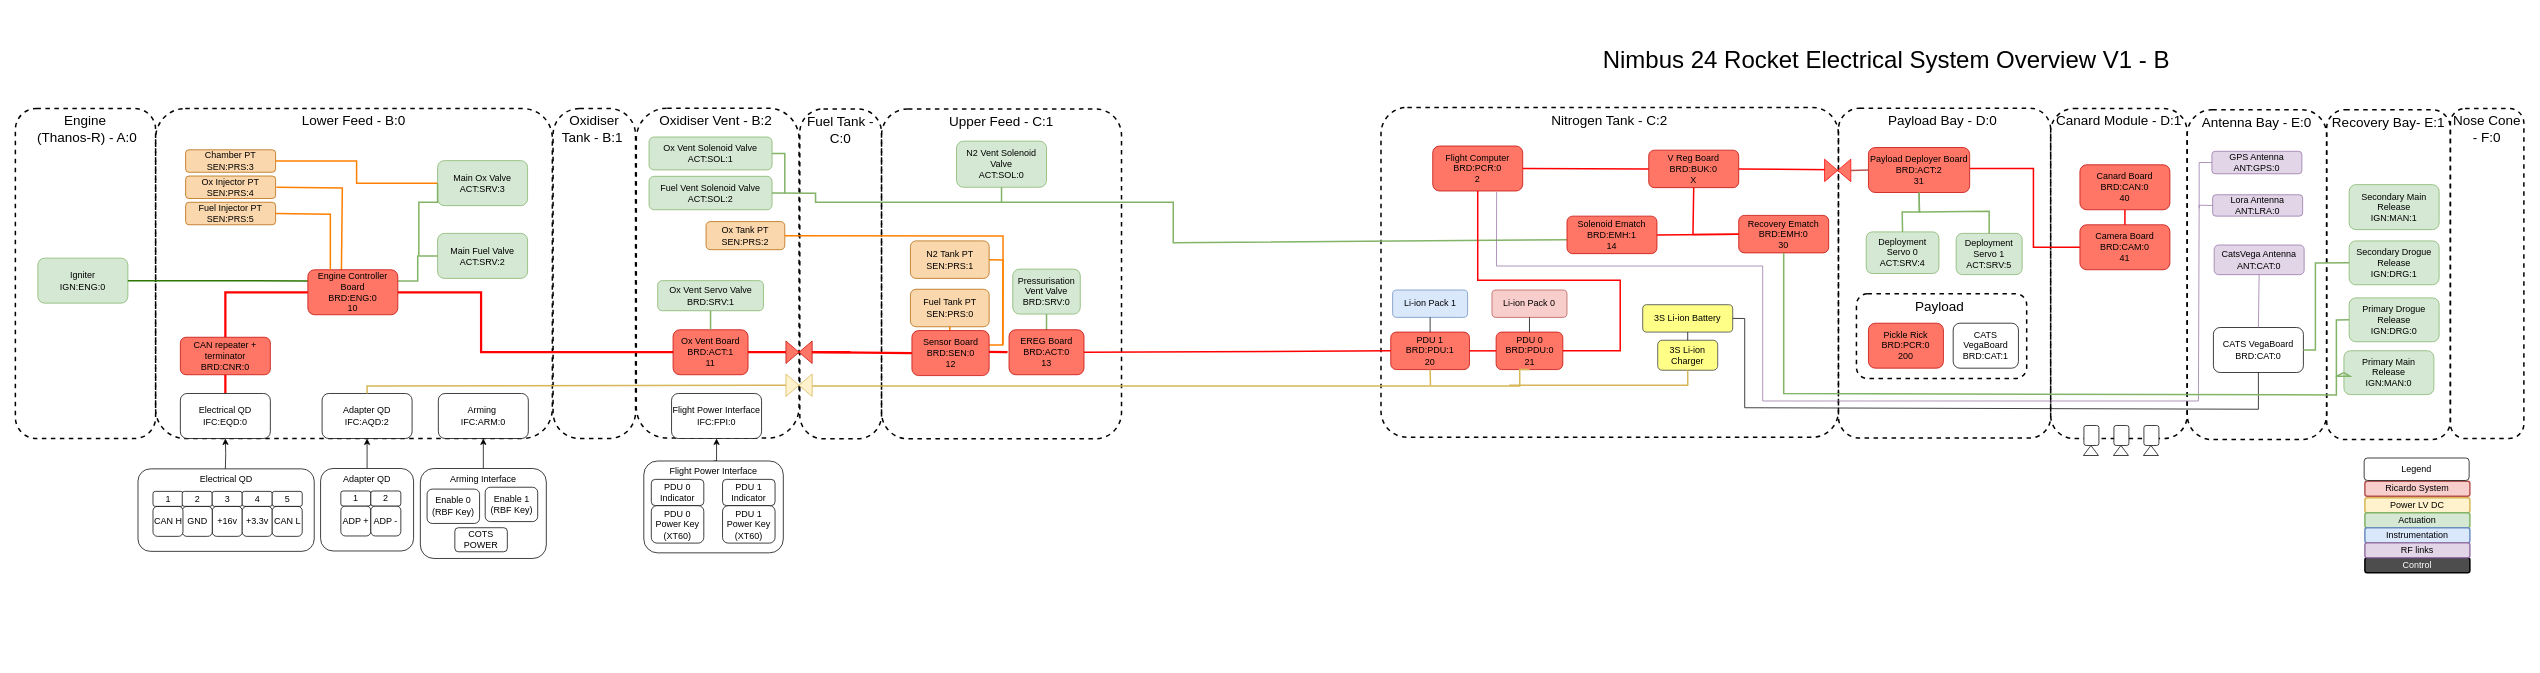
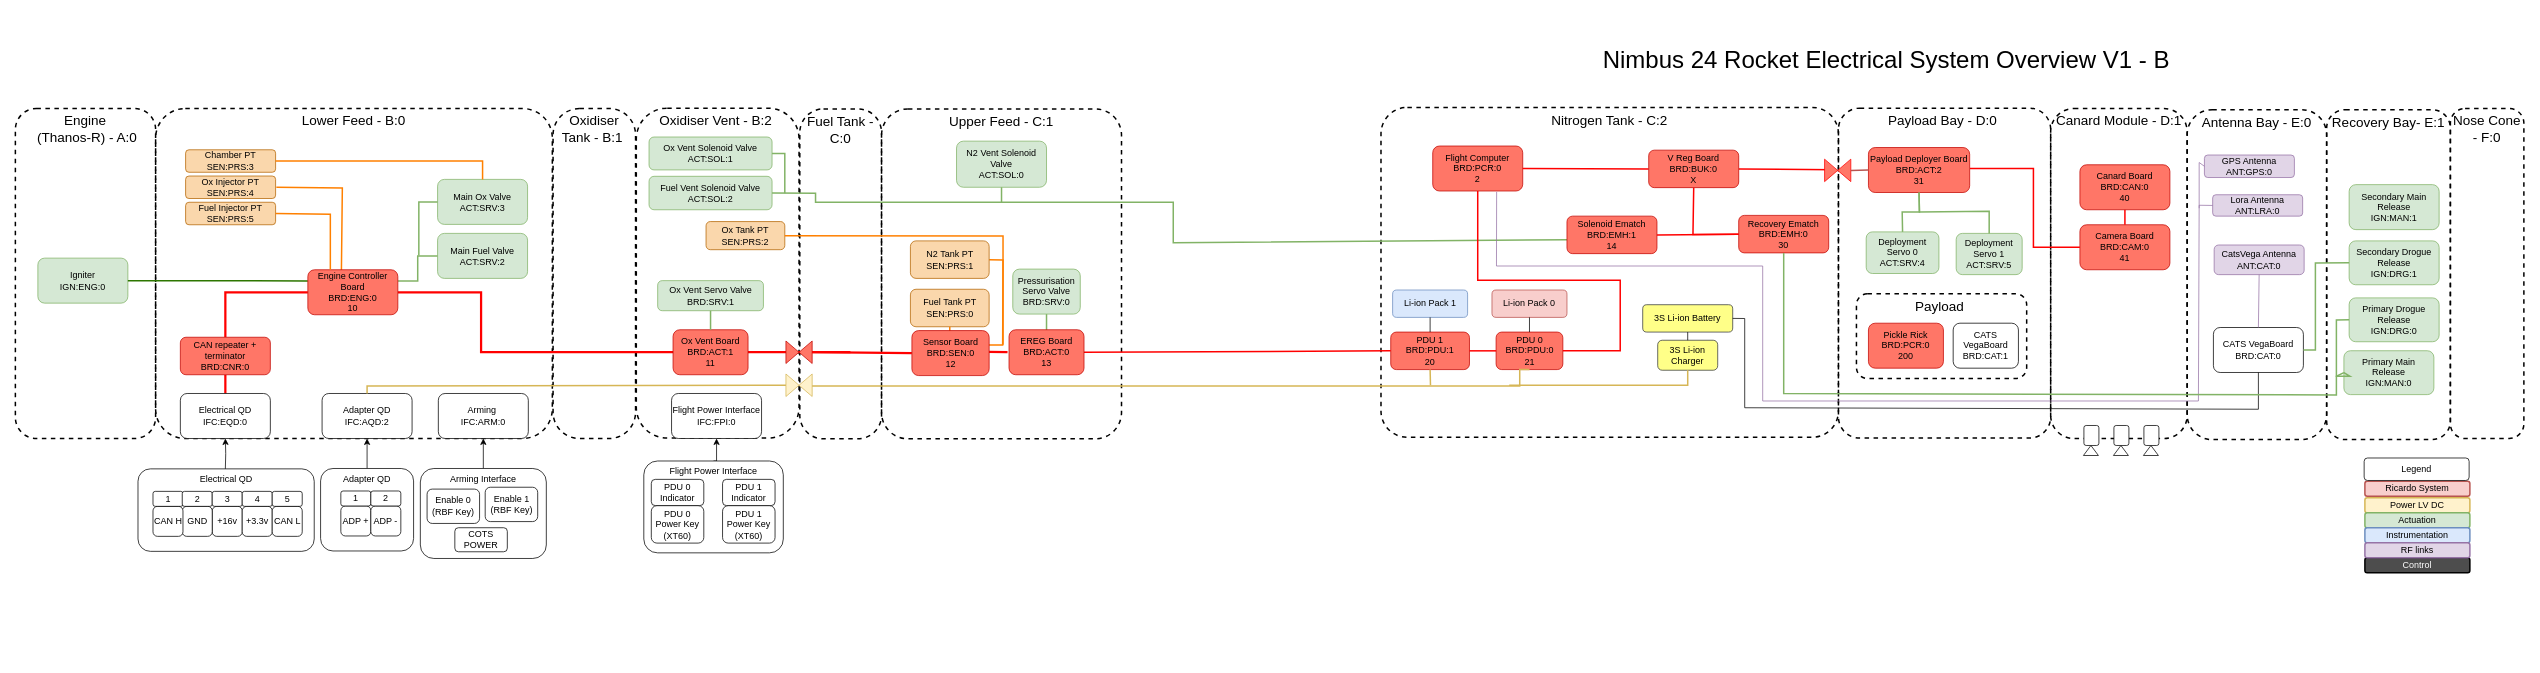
(2257, 162) -> (2250, 166)
(483, 183) -> (483, 202)
(1047, 291) -> (1047, 291)
